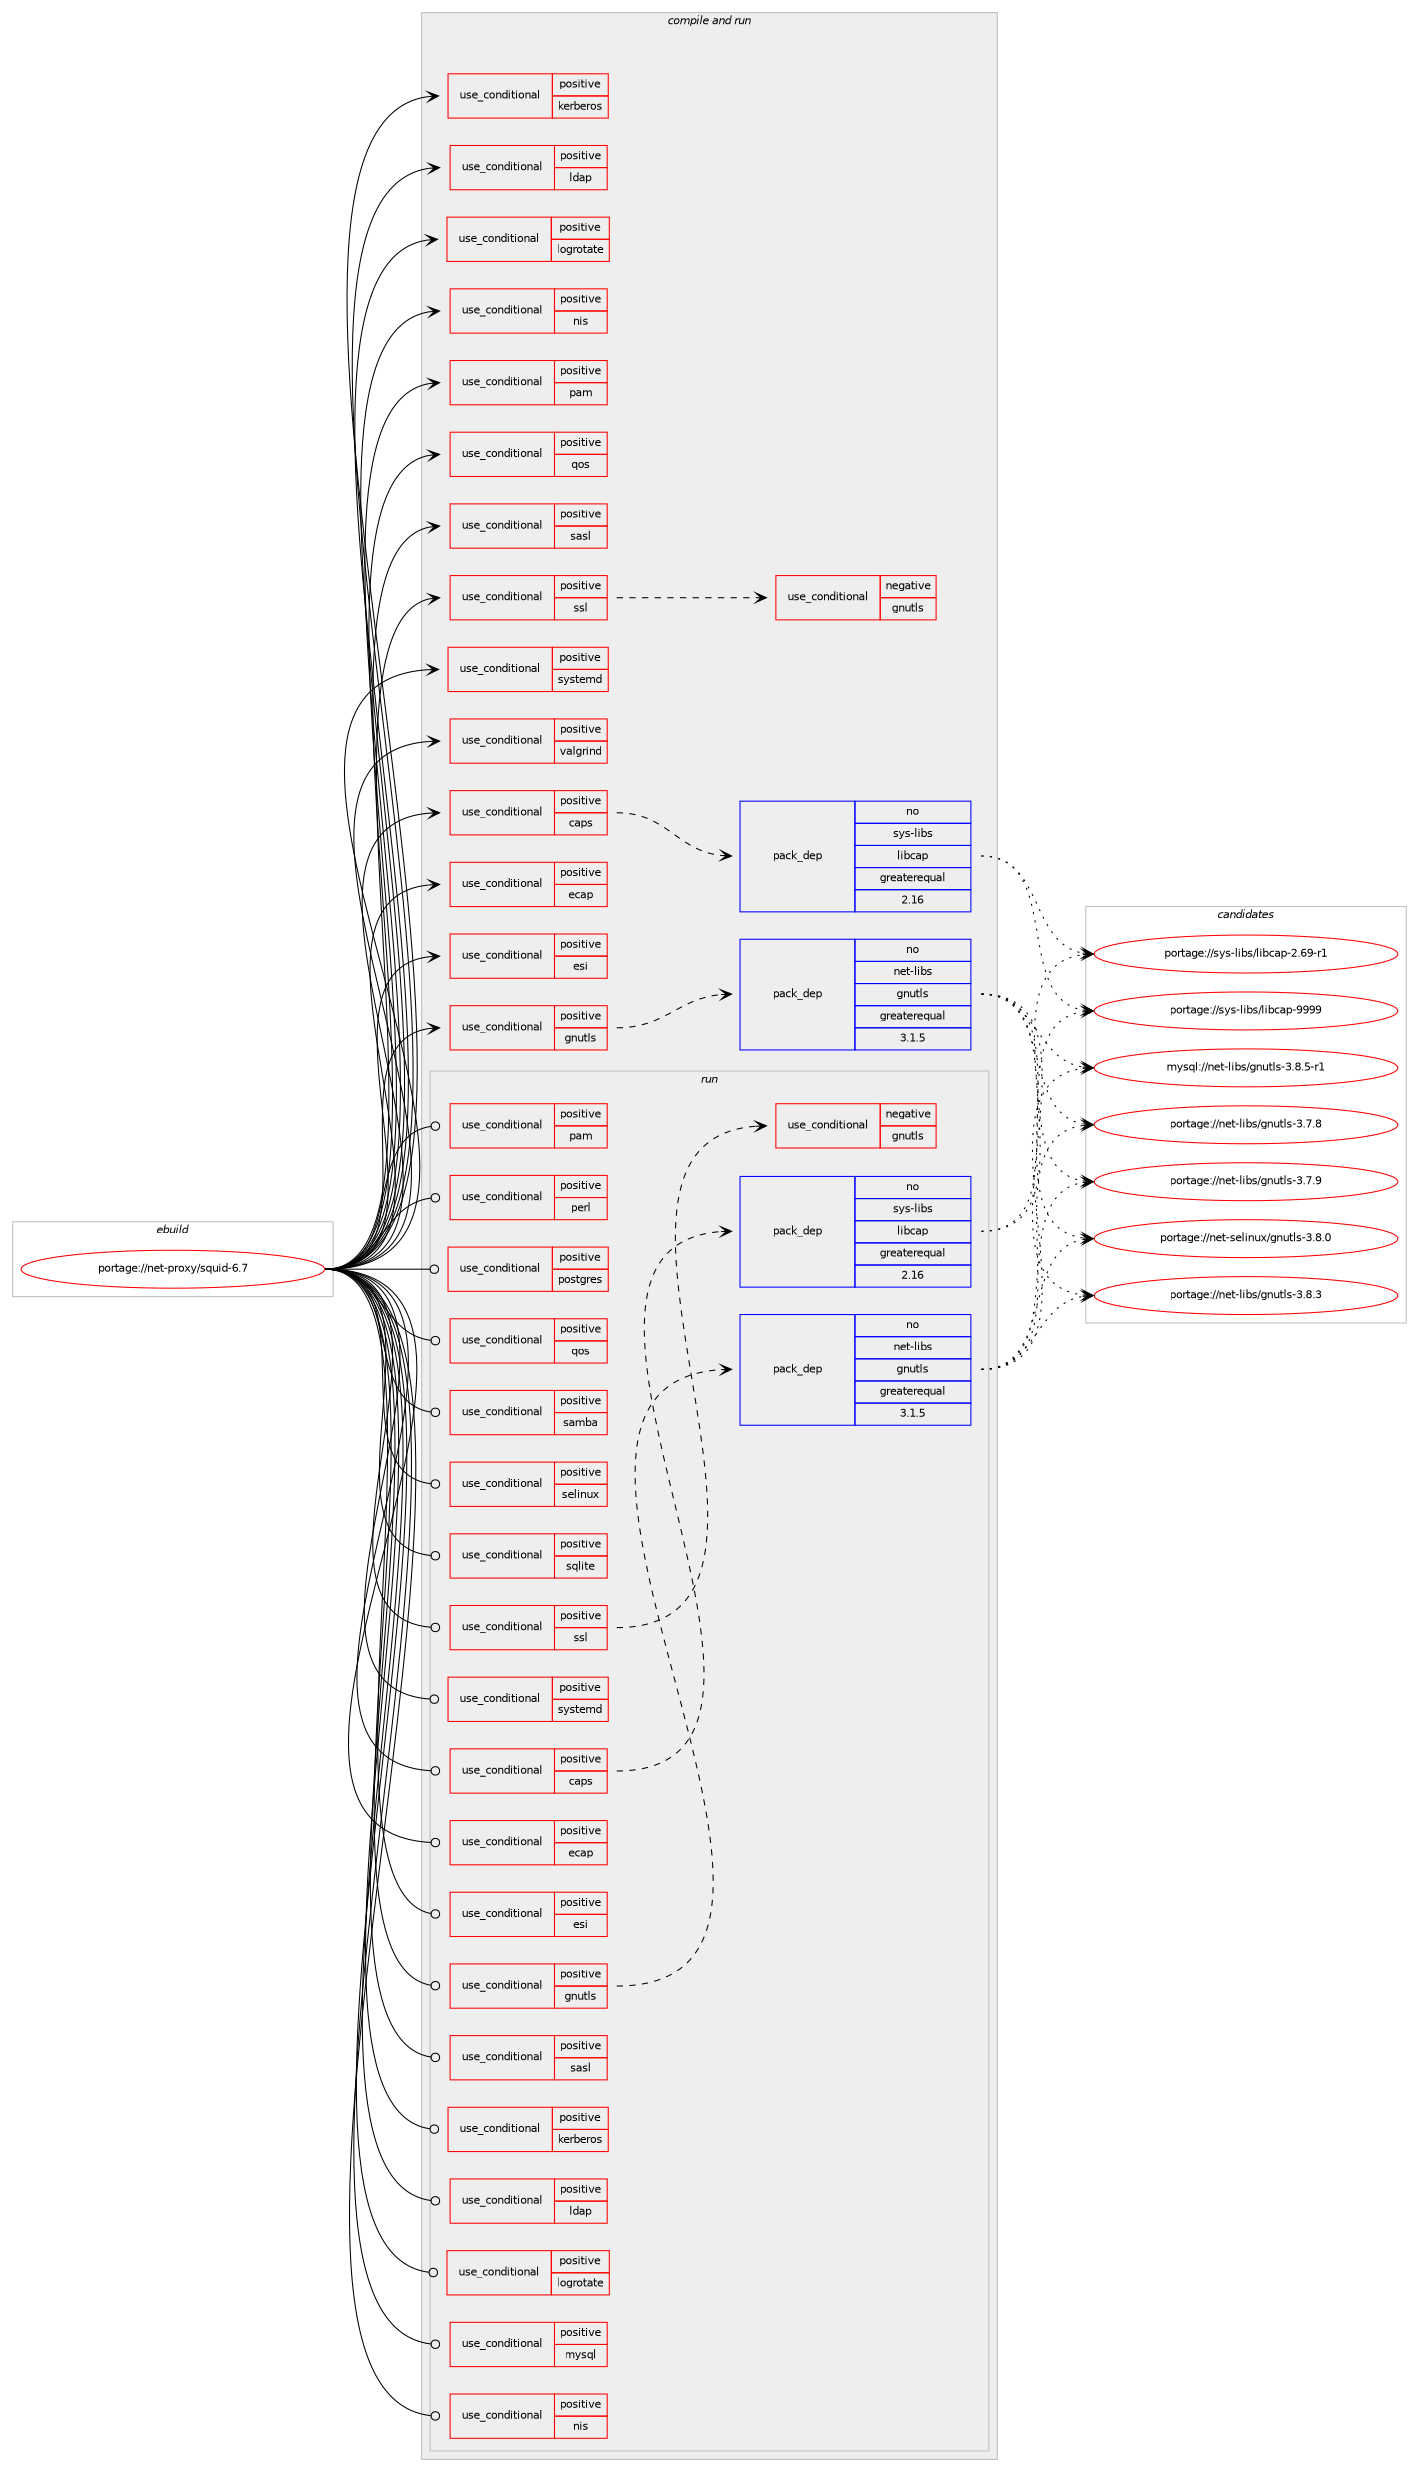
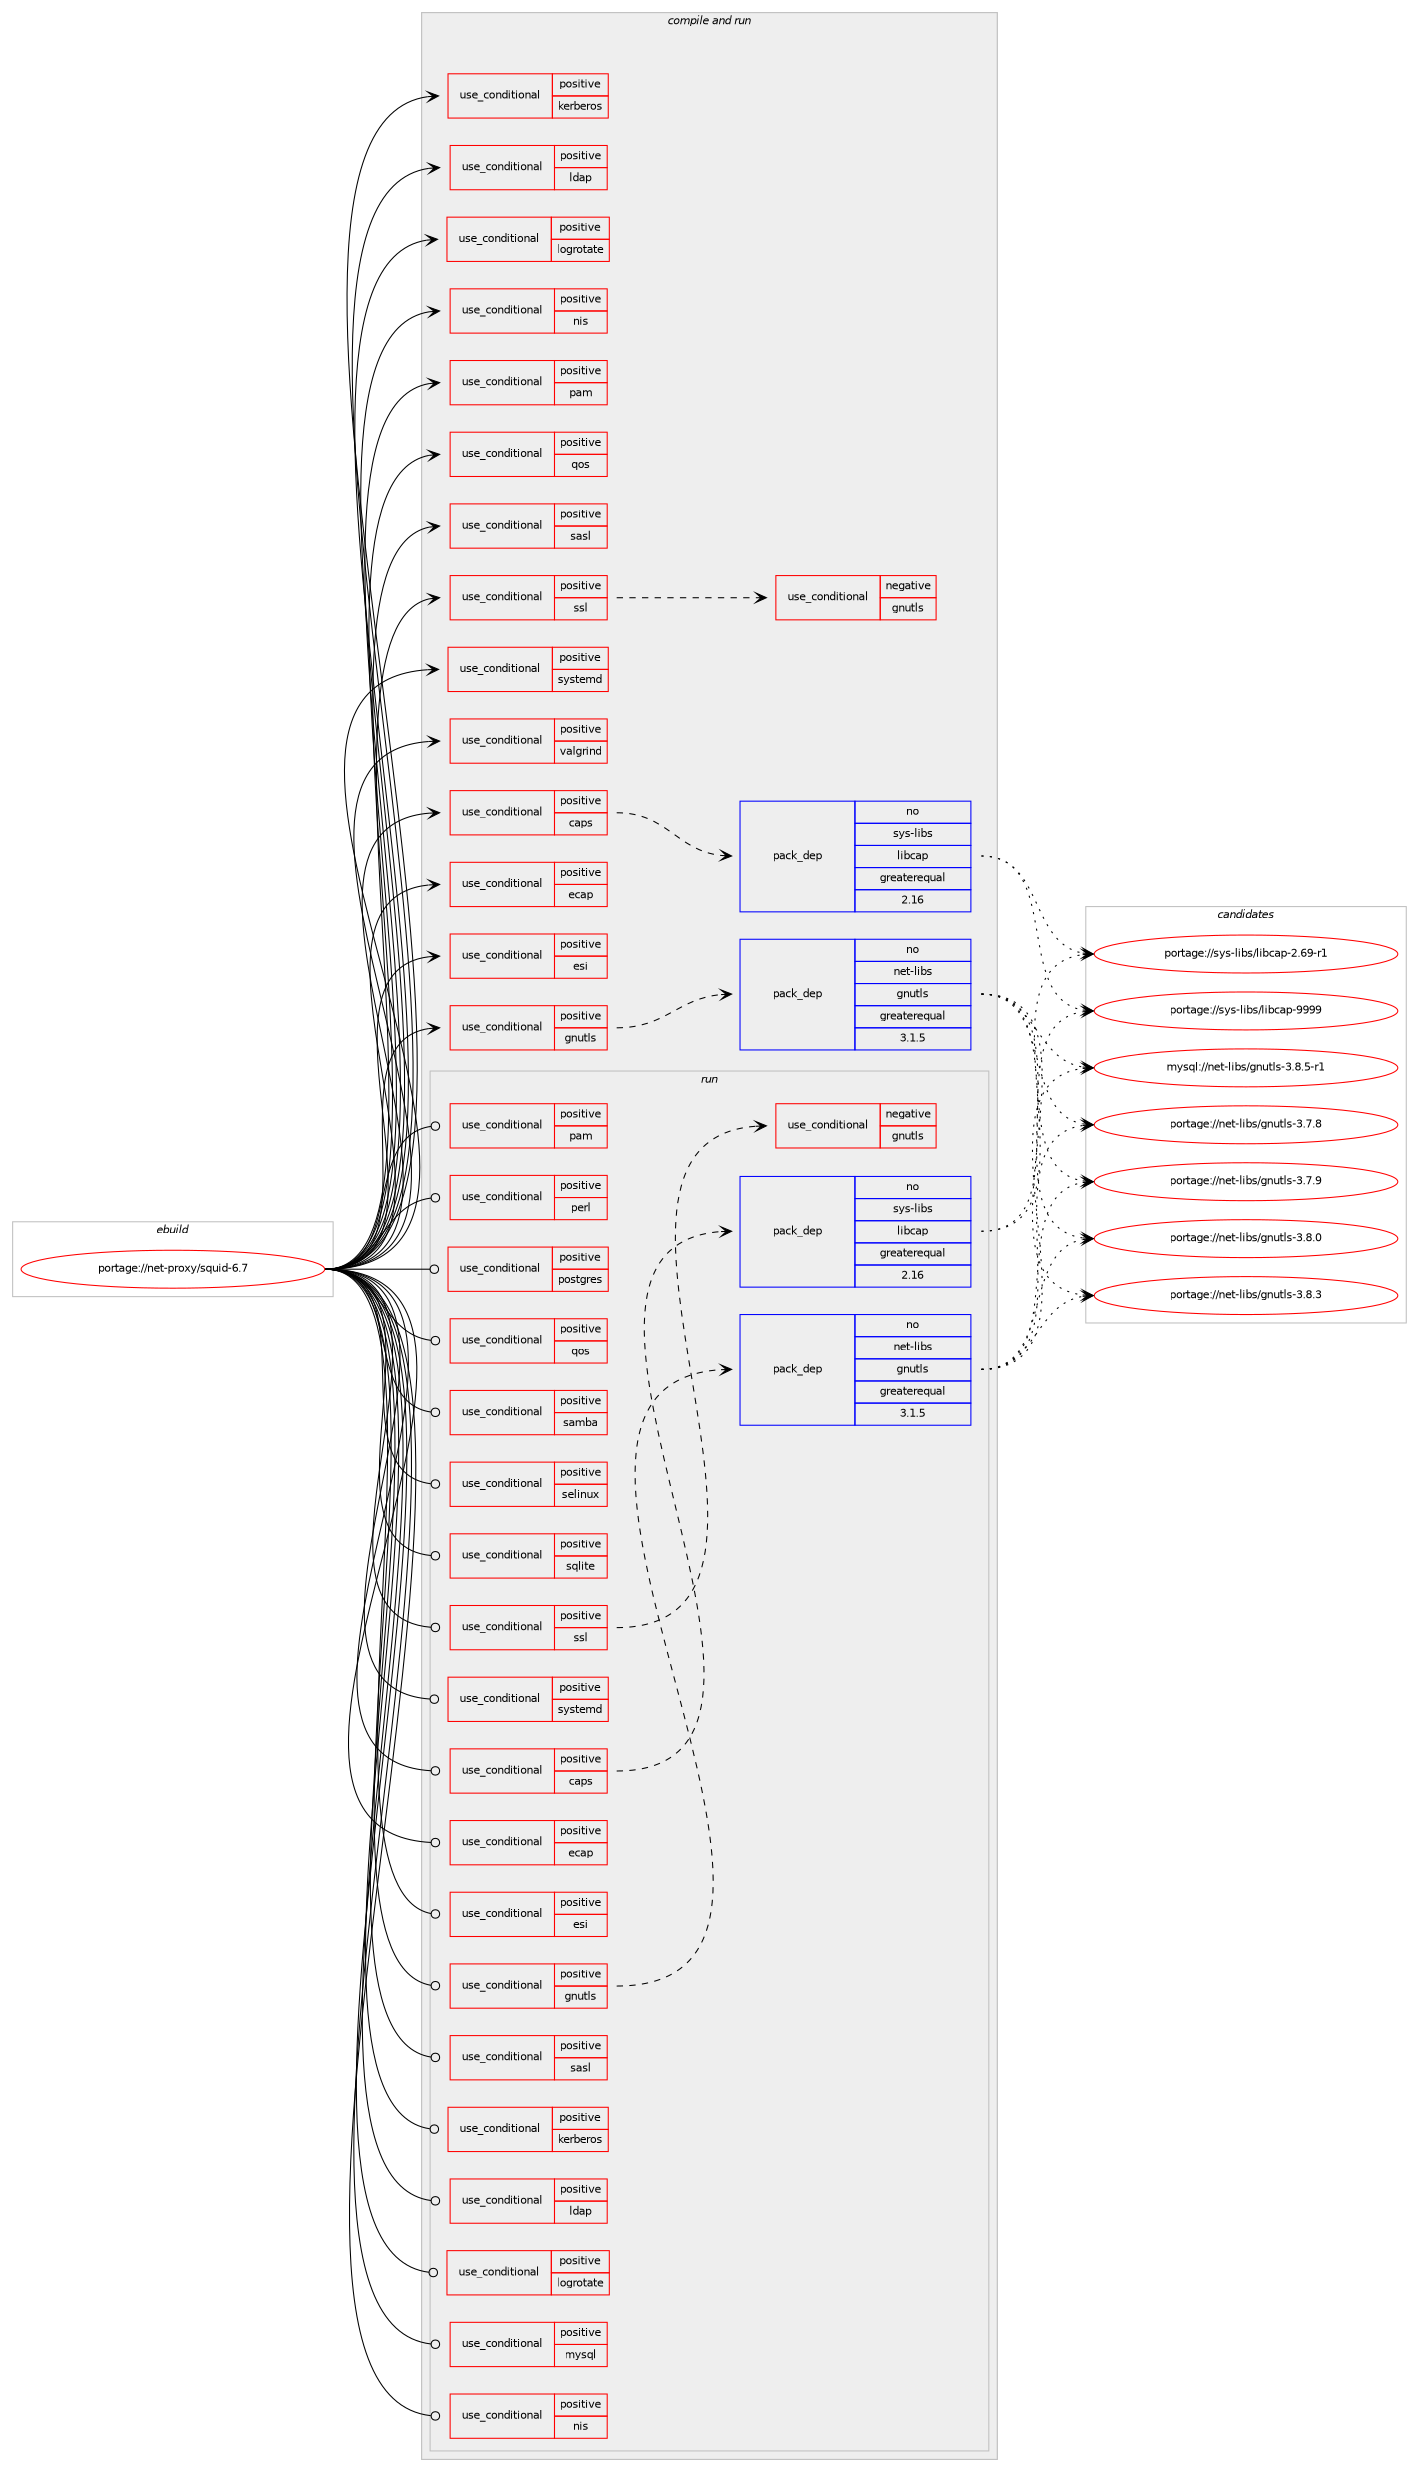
(1246, 1239) -> (1246, 1239)
